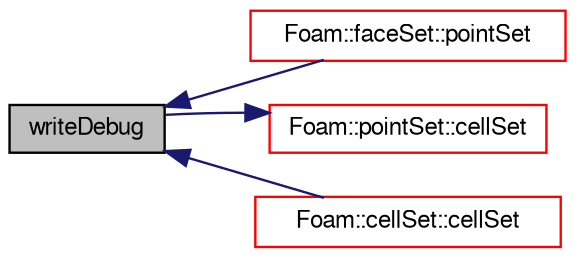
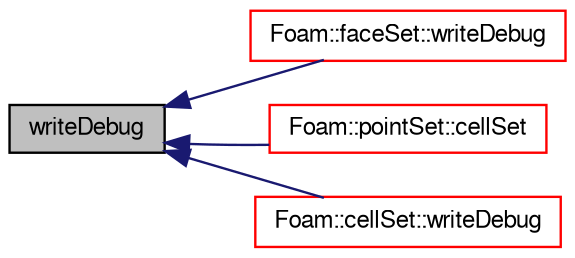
(408, 36) -> (408, 36)
(205, 113) -> (229, 145)
(408, 222) -> (408, 222)
